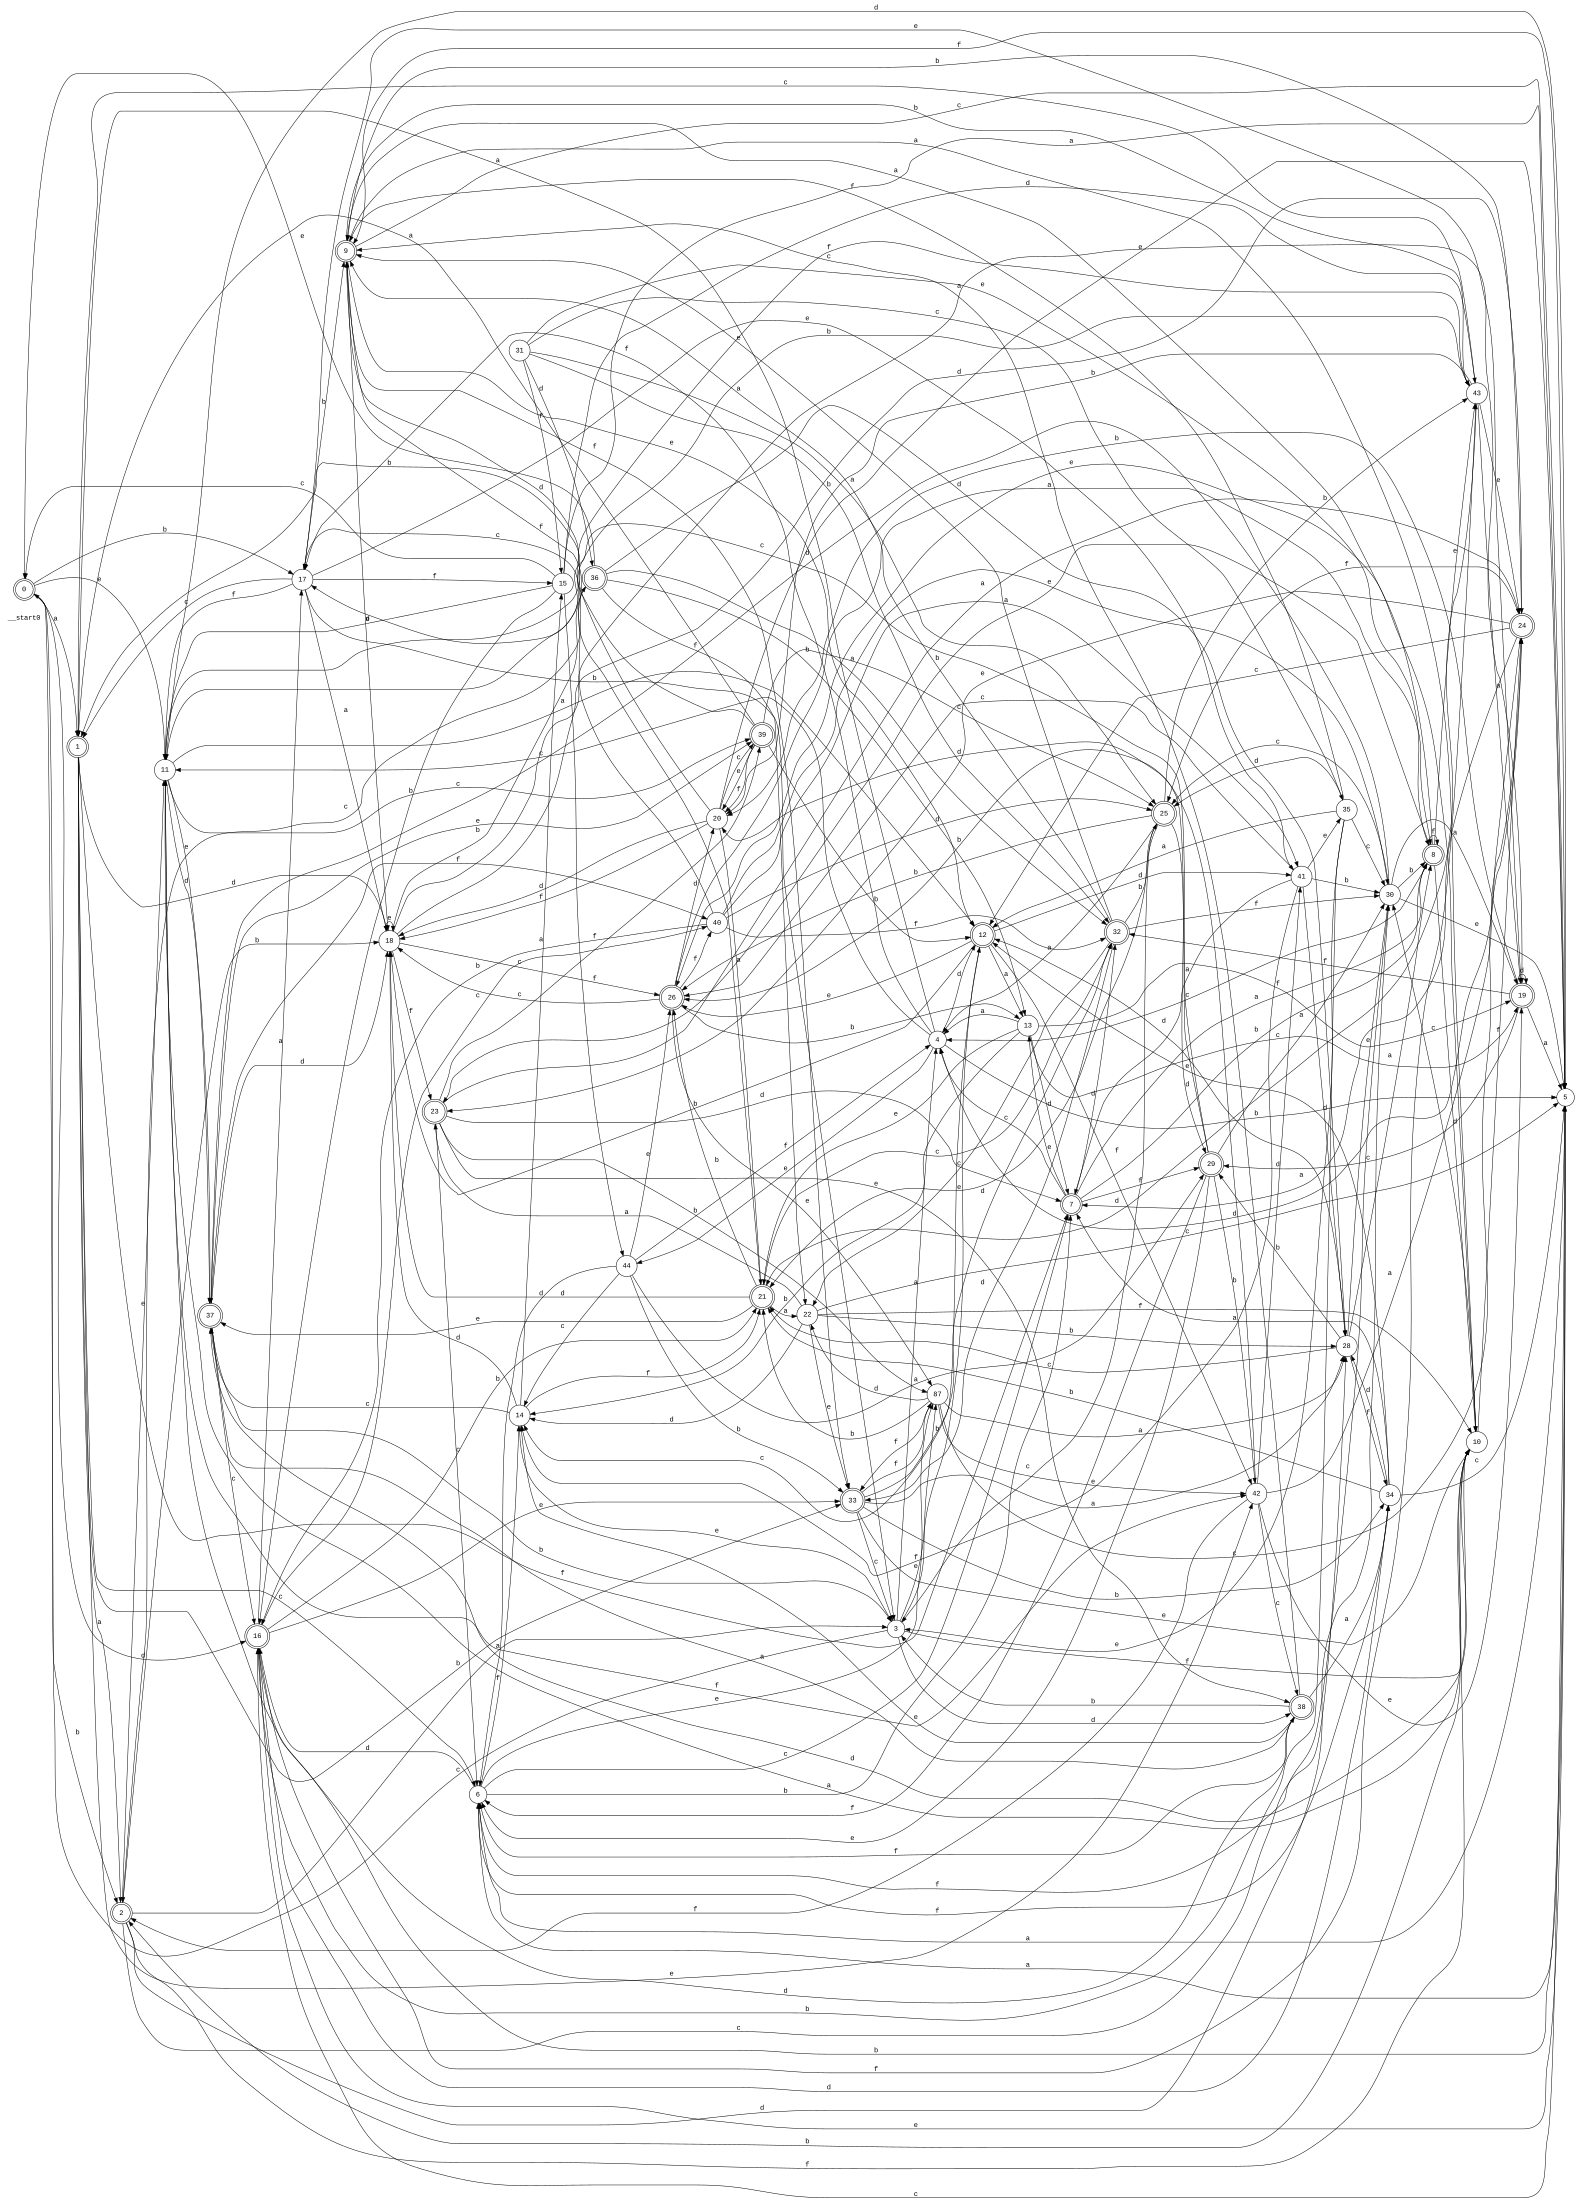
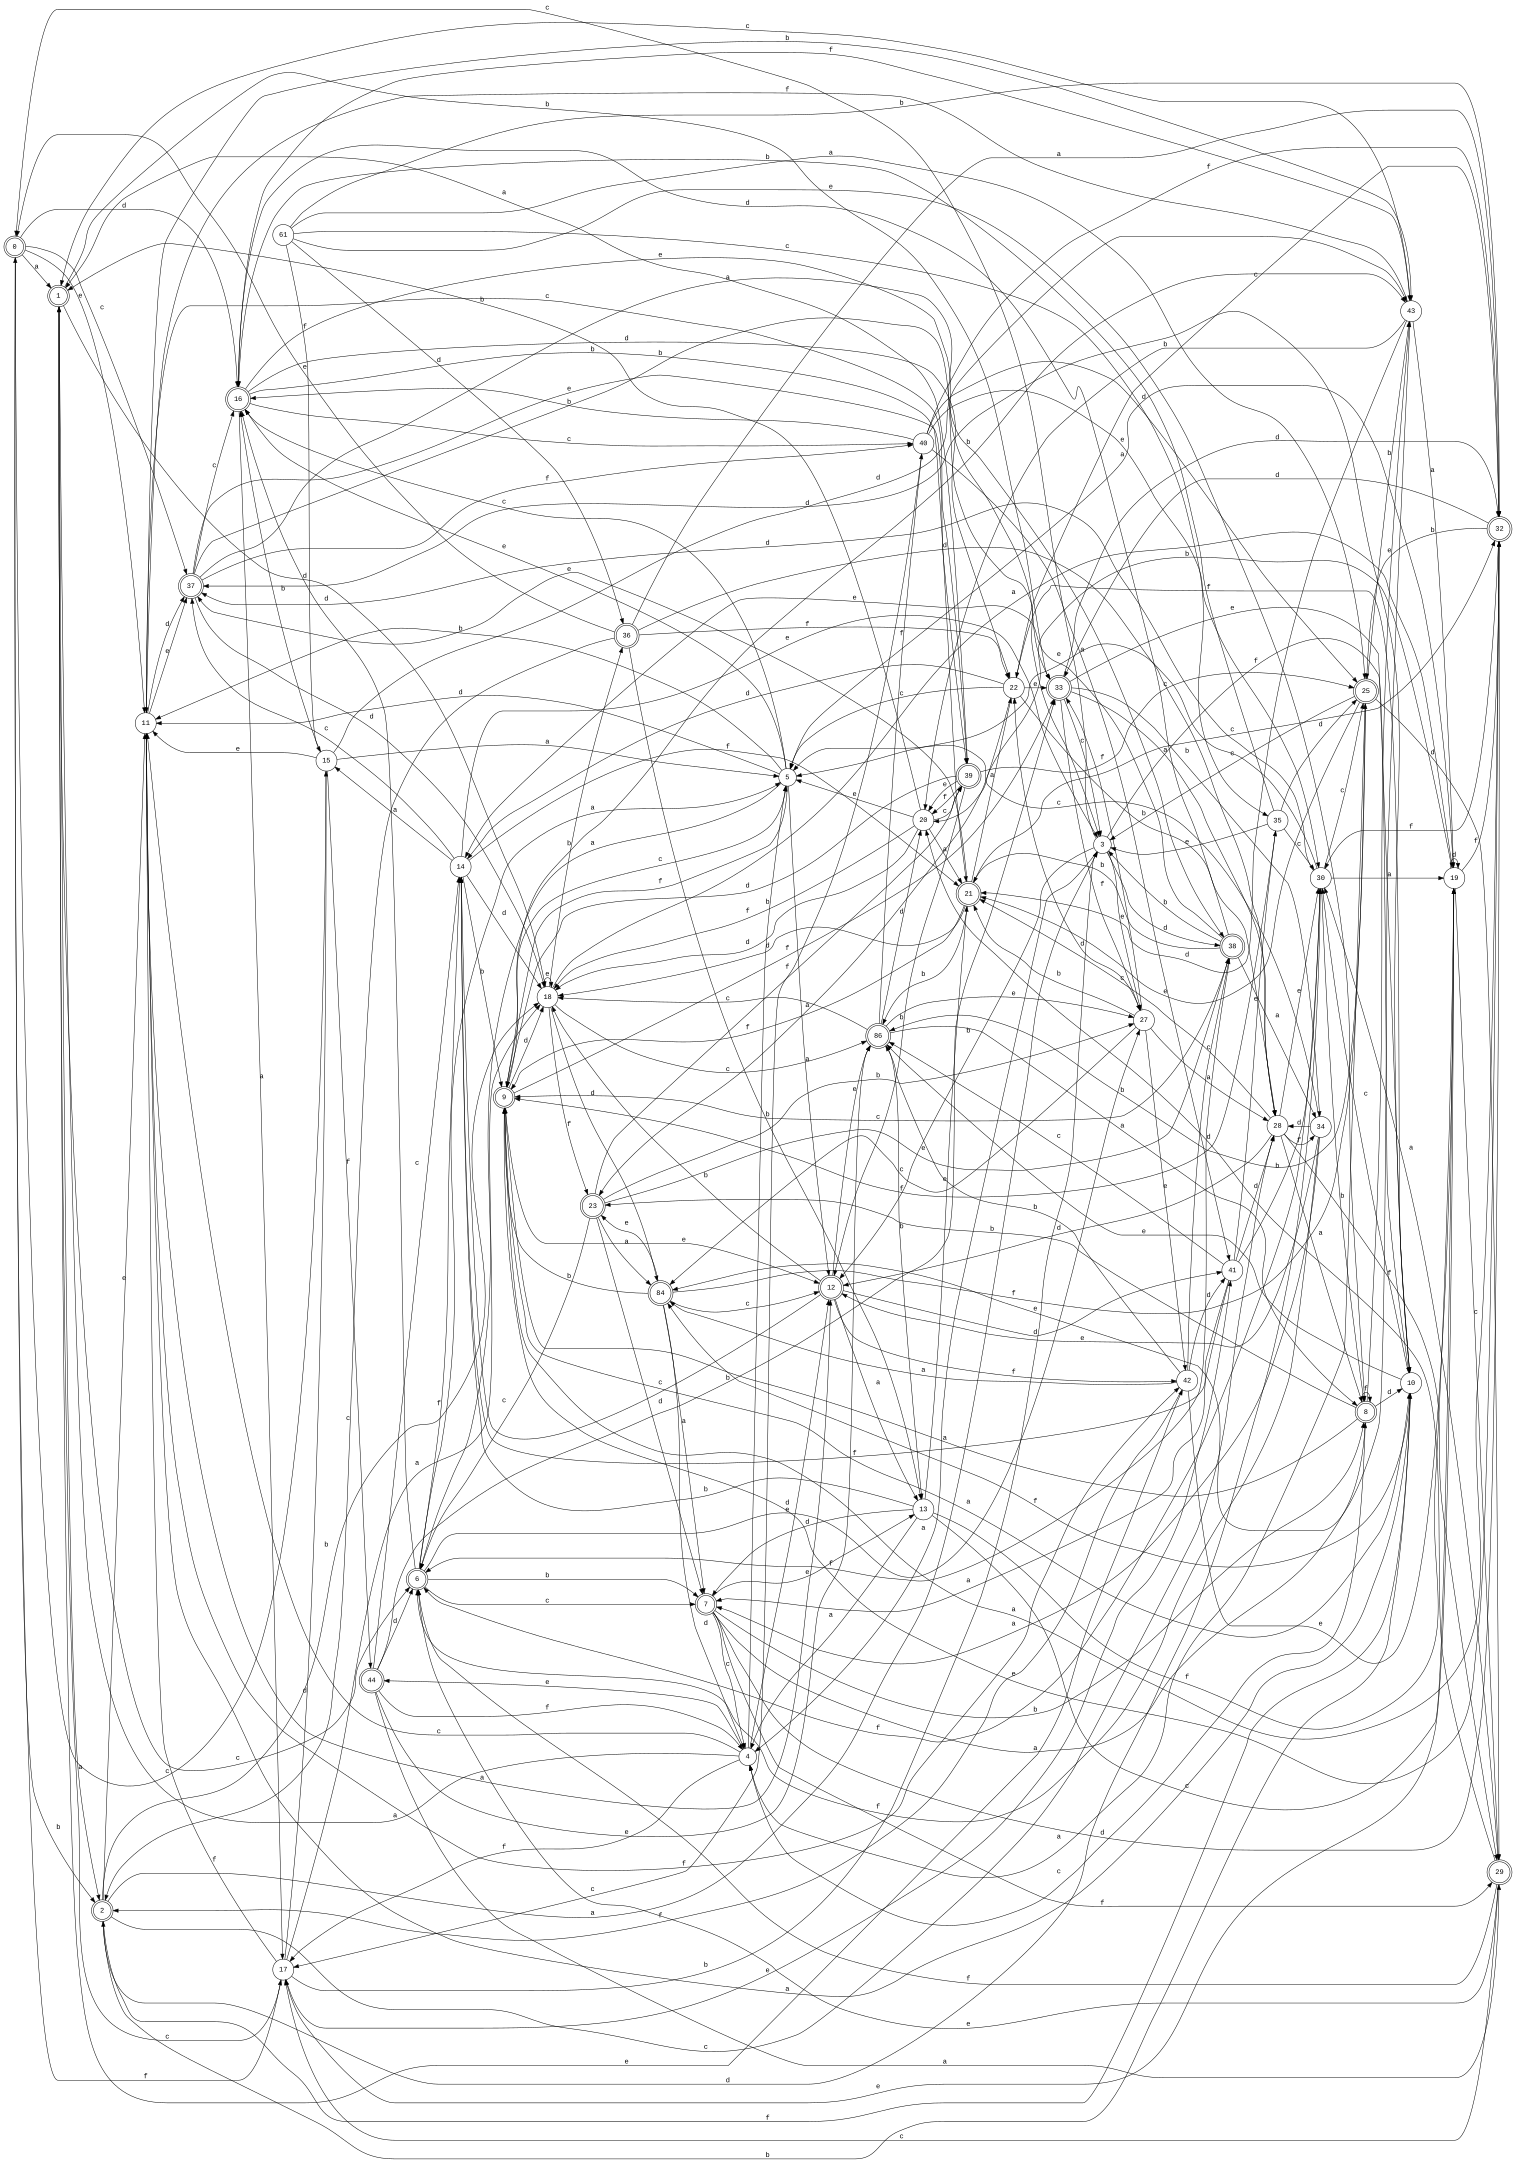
(520, 351) -> (283, 235)
none -> (124, 392)
(324, 418) -> (482, 980)
(165, 530) -> (146, 2077)
(435, 576) -> (305, 1691)
(24, 618) -> none
(1522, 626) -> (661, 1293)
(1162, 855) -> (803, 1029)
(1522, 996) -> (1454, 878)
(672, 998) -> (878, 1036)
(1278, 1248) -> (1389, 1273)
(627, 1266) -> (372, 1681)
(1239, 1327) -> none
(938, 1394) -> (1144, 1020)
(1072, 1399) -> (1109, 879)
(436, 1526) -> none
(478, 1795) -> (417, 1579)
(890, 2092) -> (745, 344)
